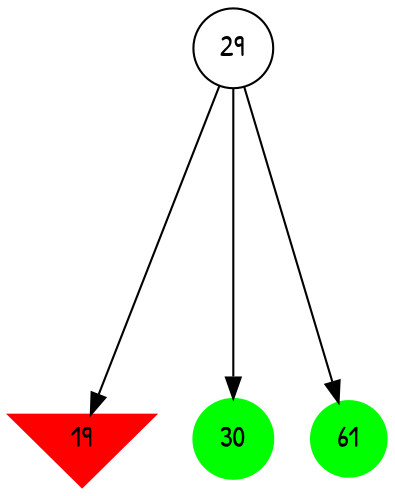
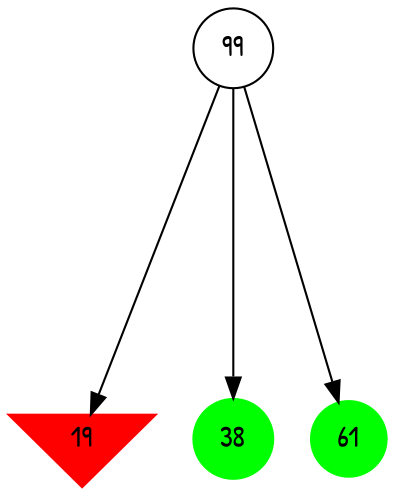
(233, 48) -> (233, 48)
(233, 439) -> (233, 439)
